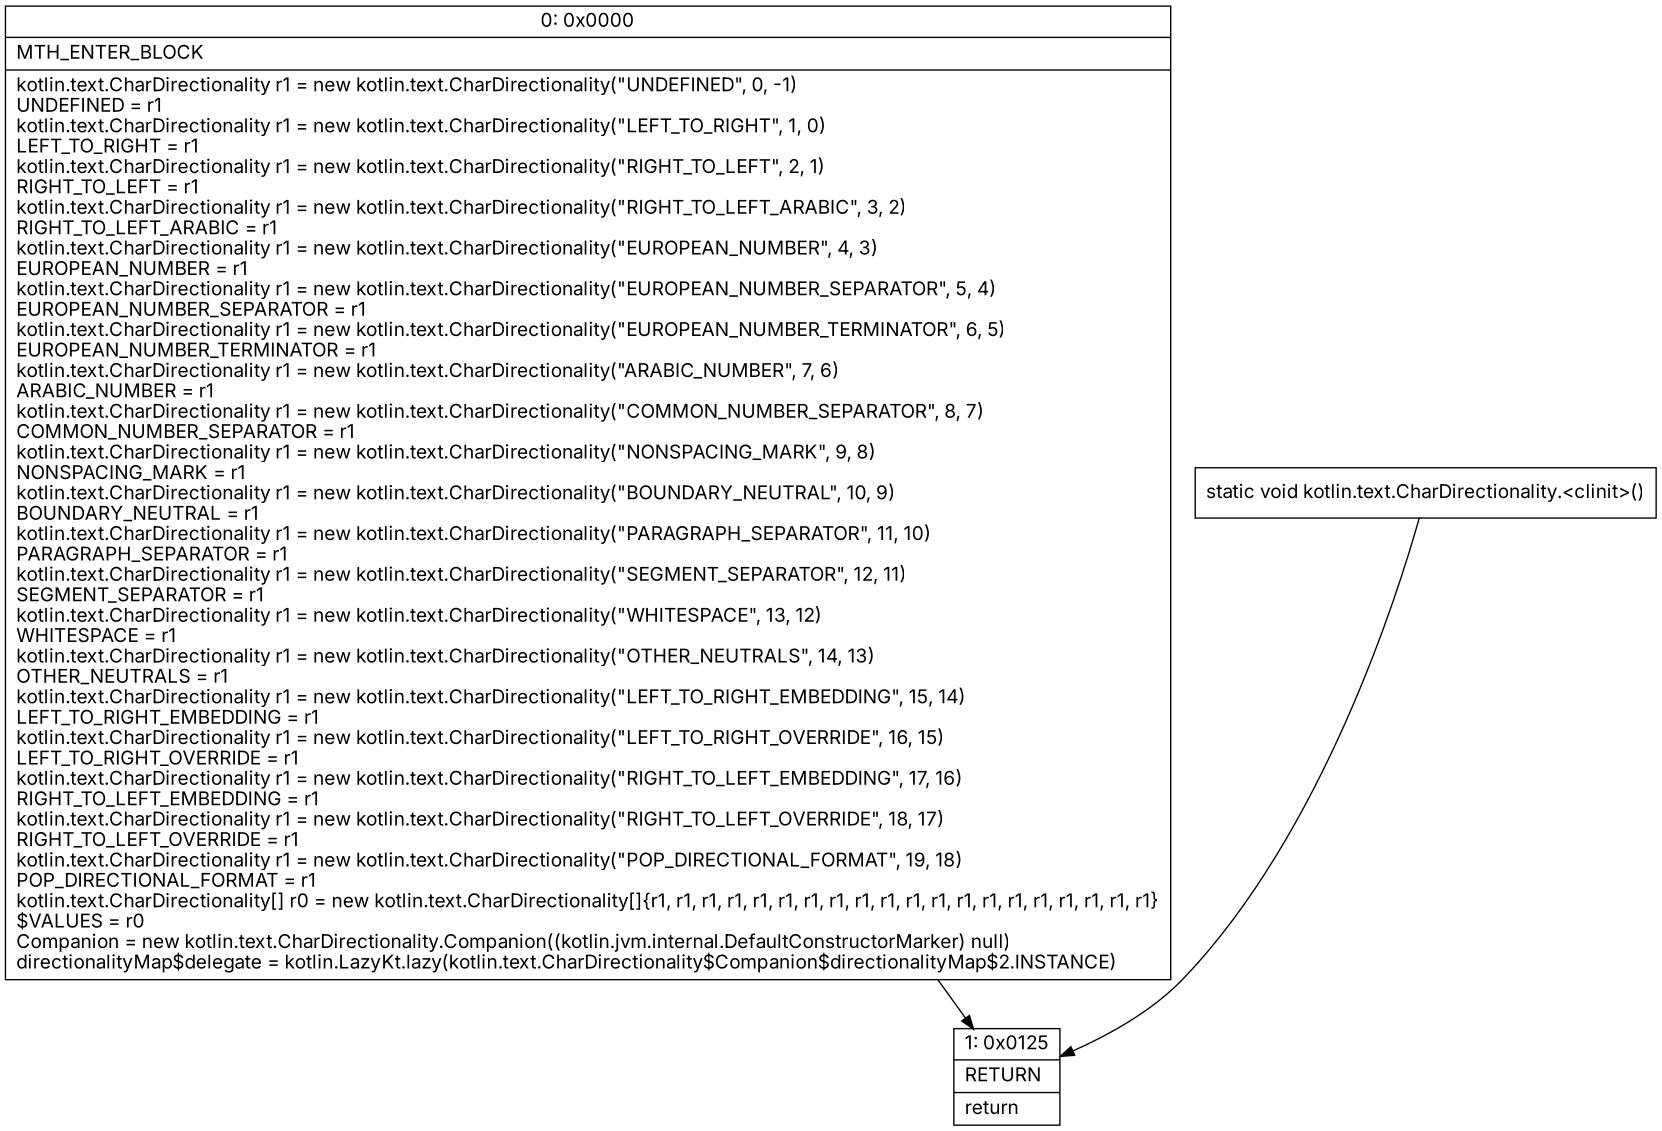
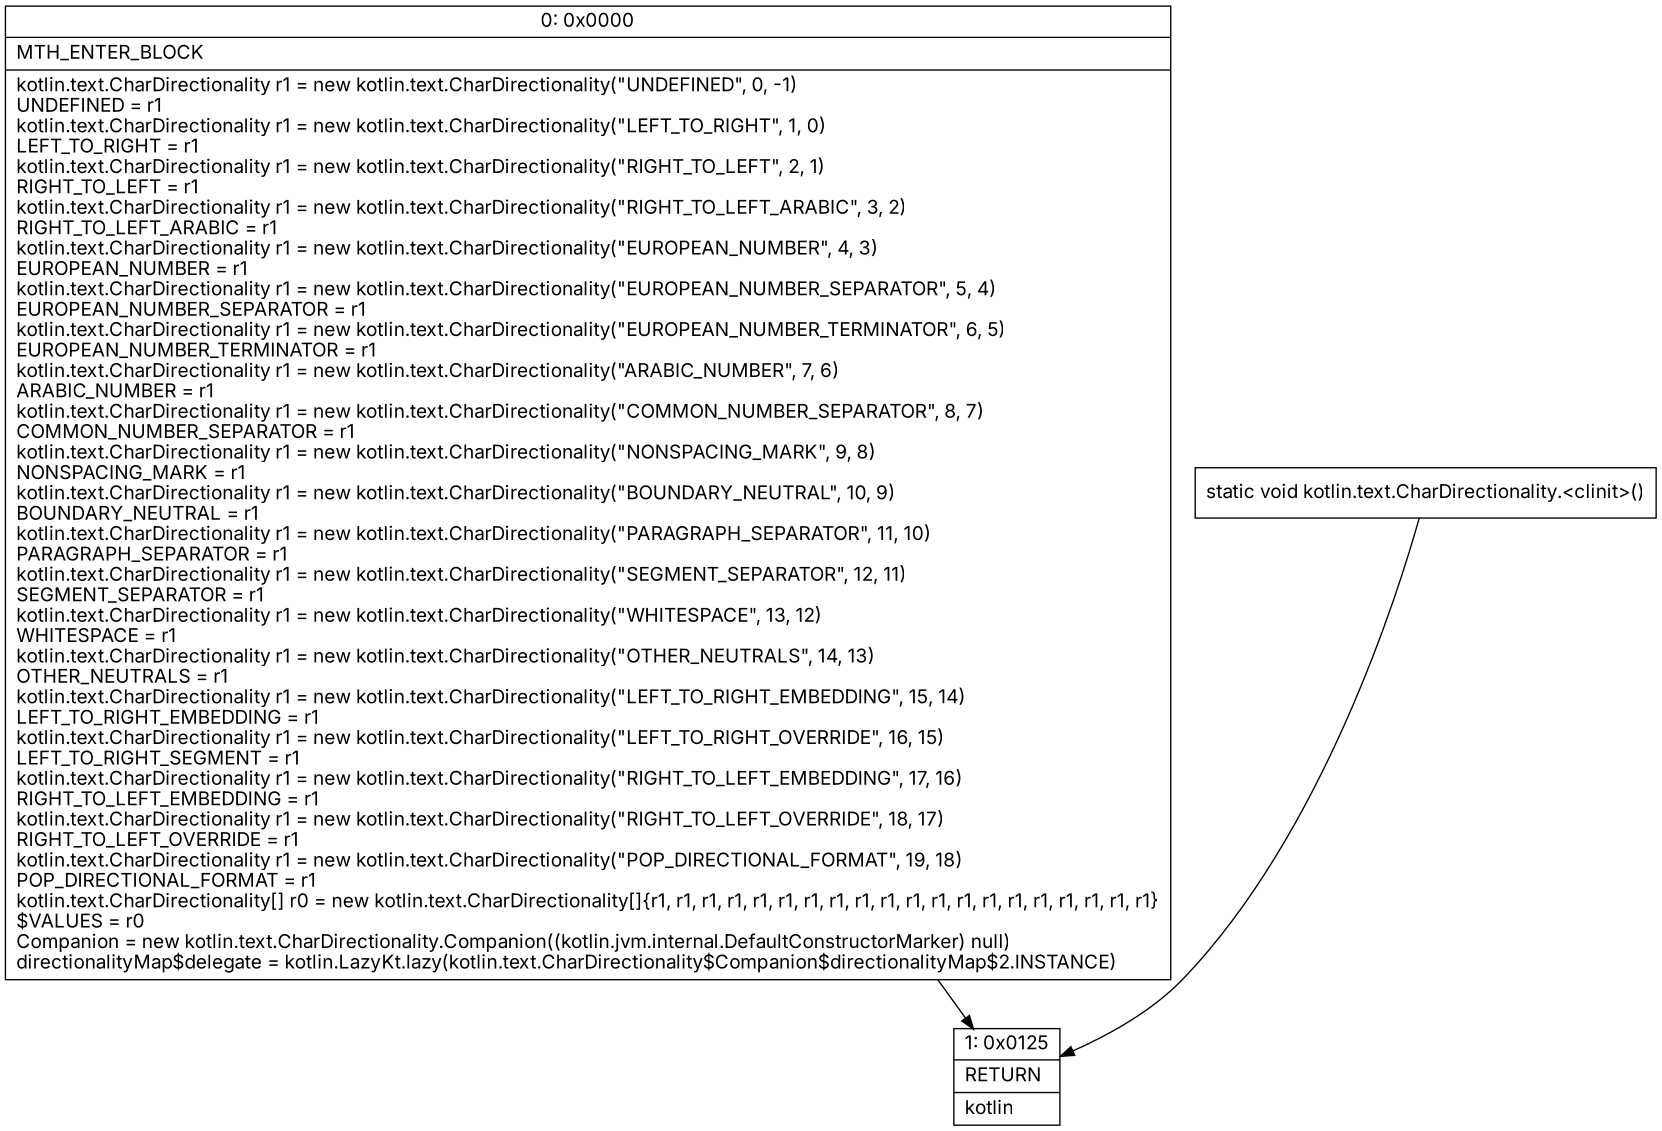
(158, 759) -> (158, 759)
(992, 1108) -> (990, 1108)
